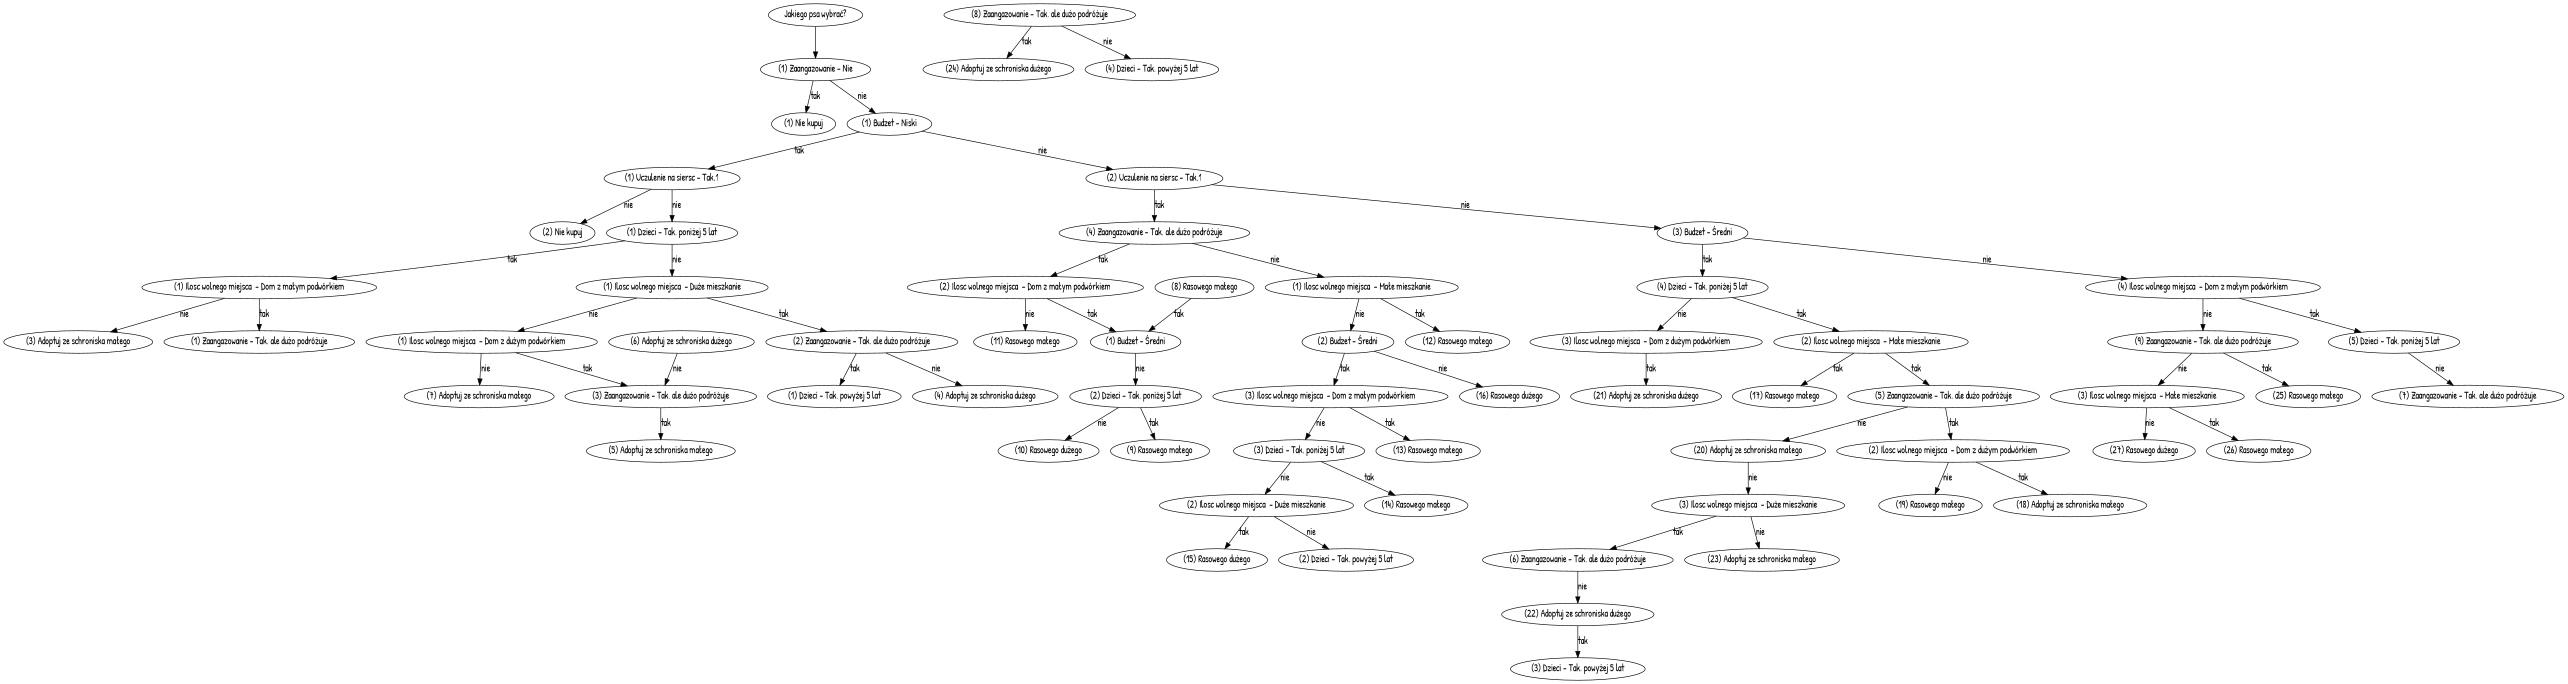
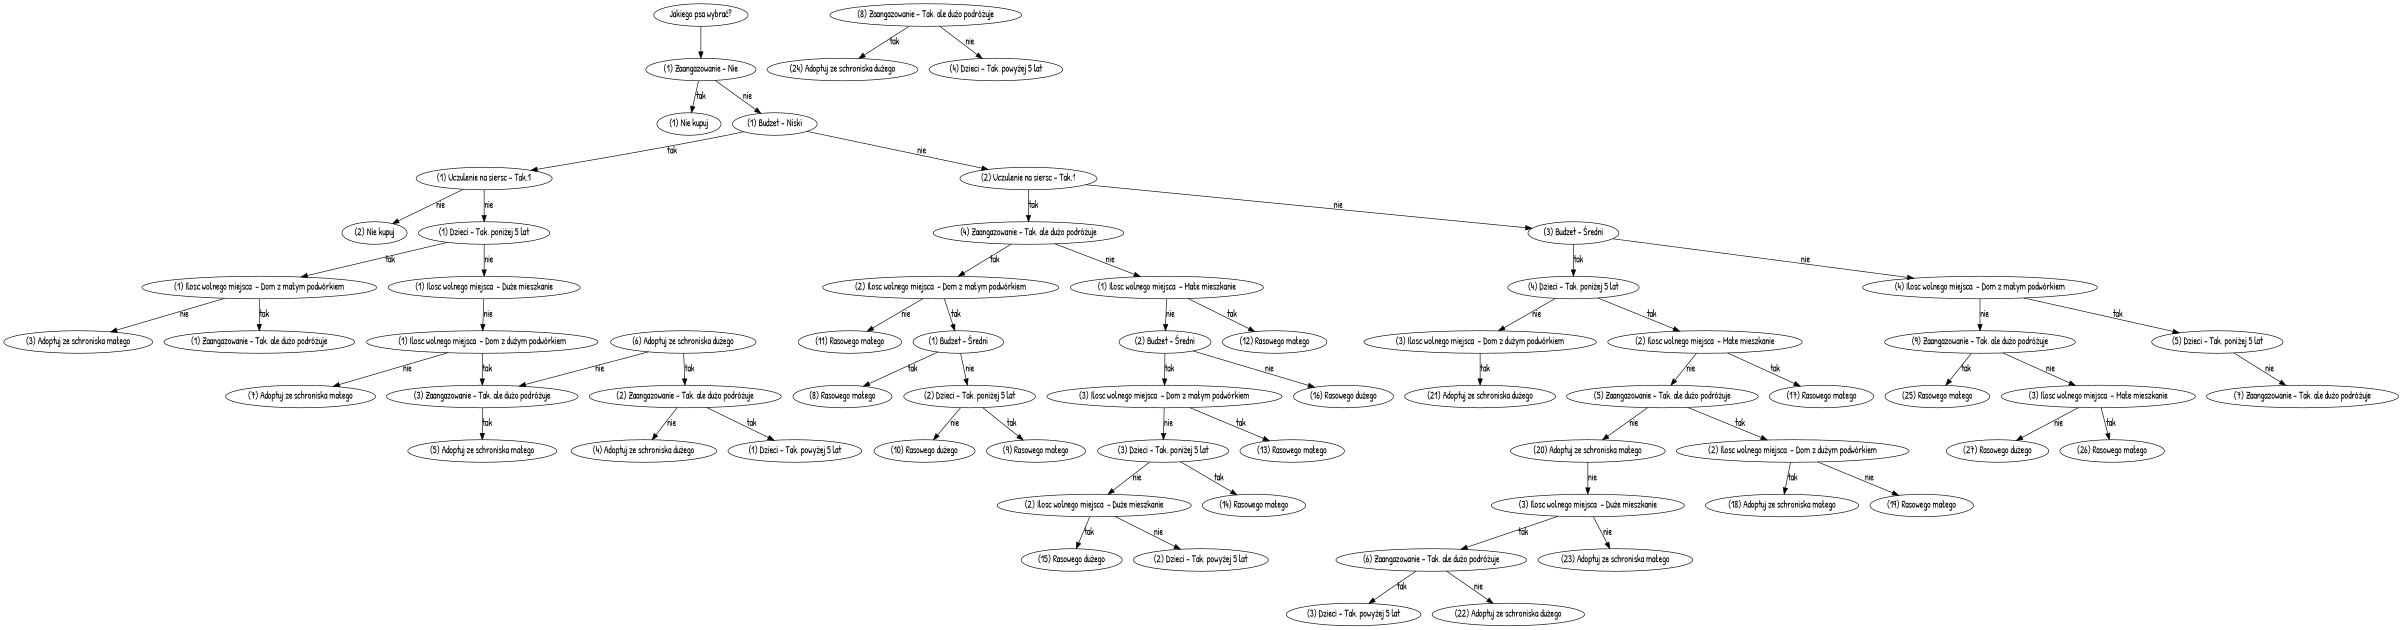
(1173, 313) -> (903, 368)
(764, 314) -> (684, 366)
(1916, 369) -> (1691, 369)
(1578, 639) -> (1395, 585)
